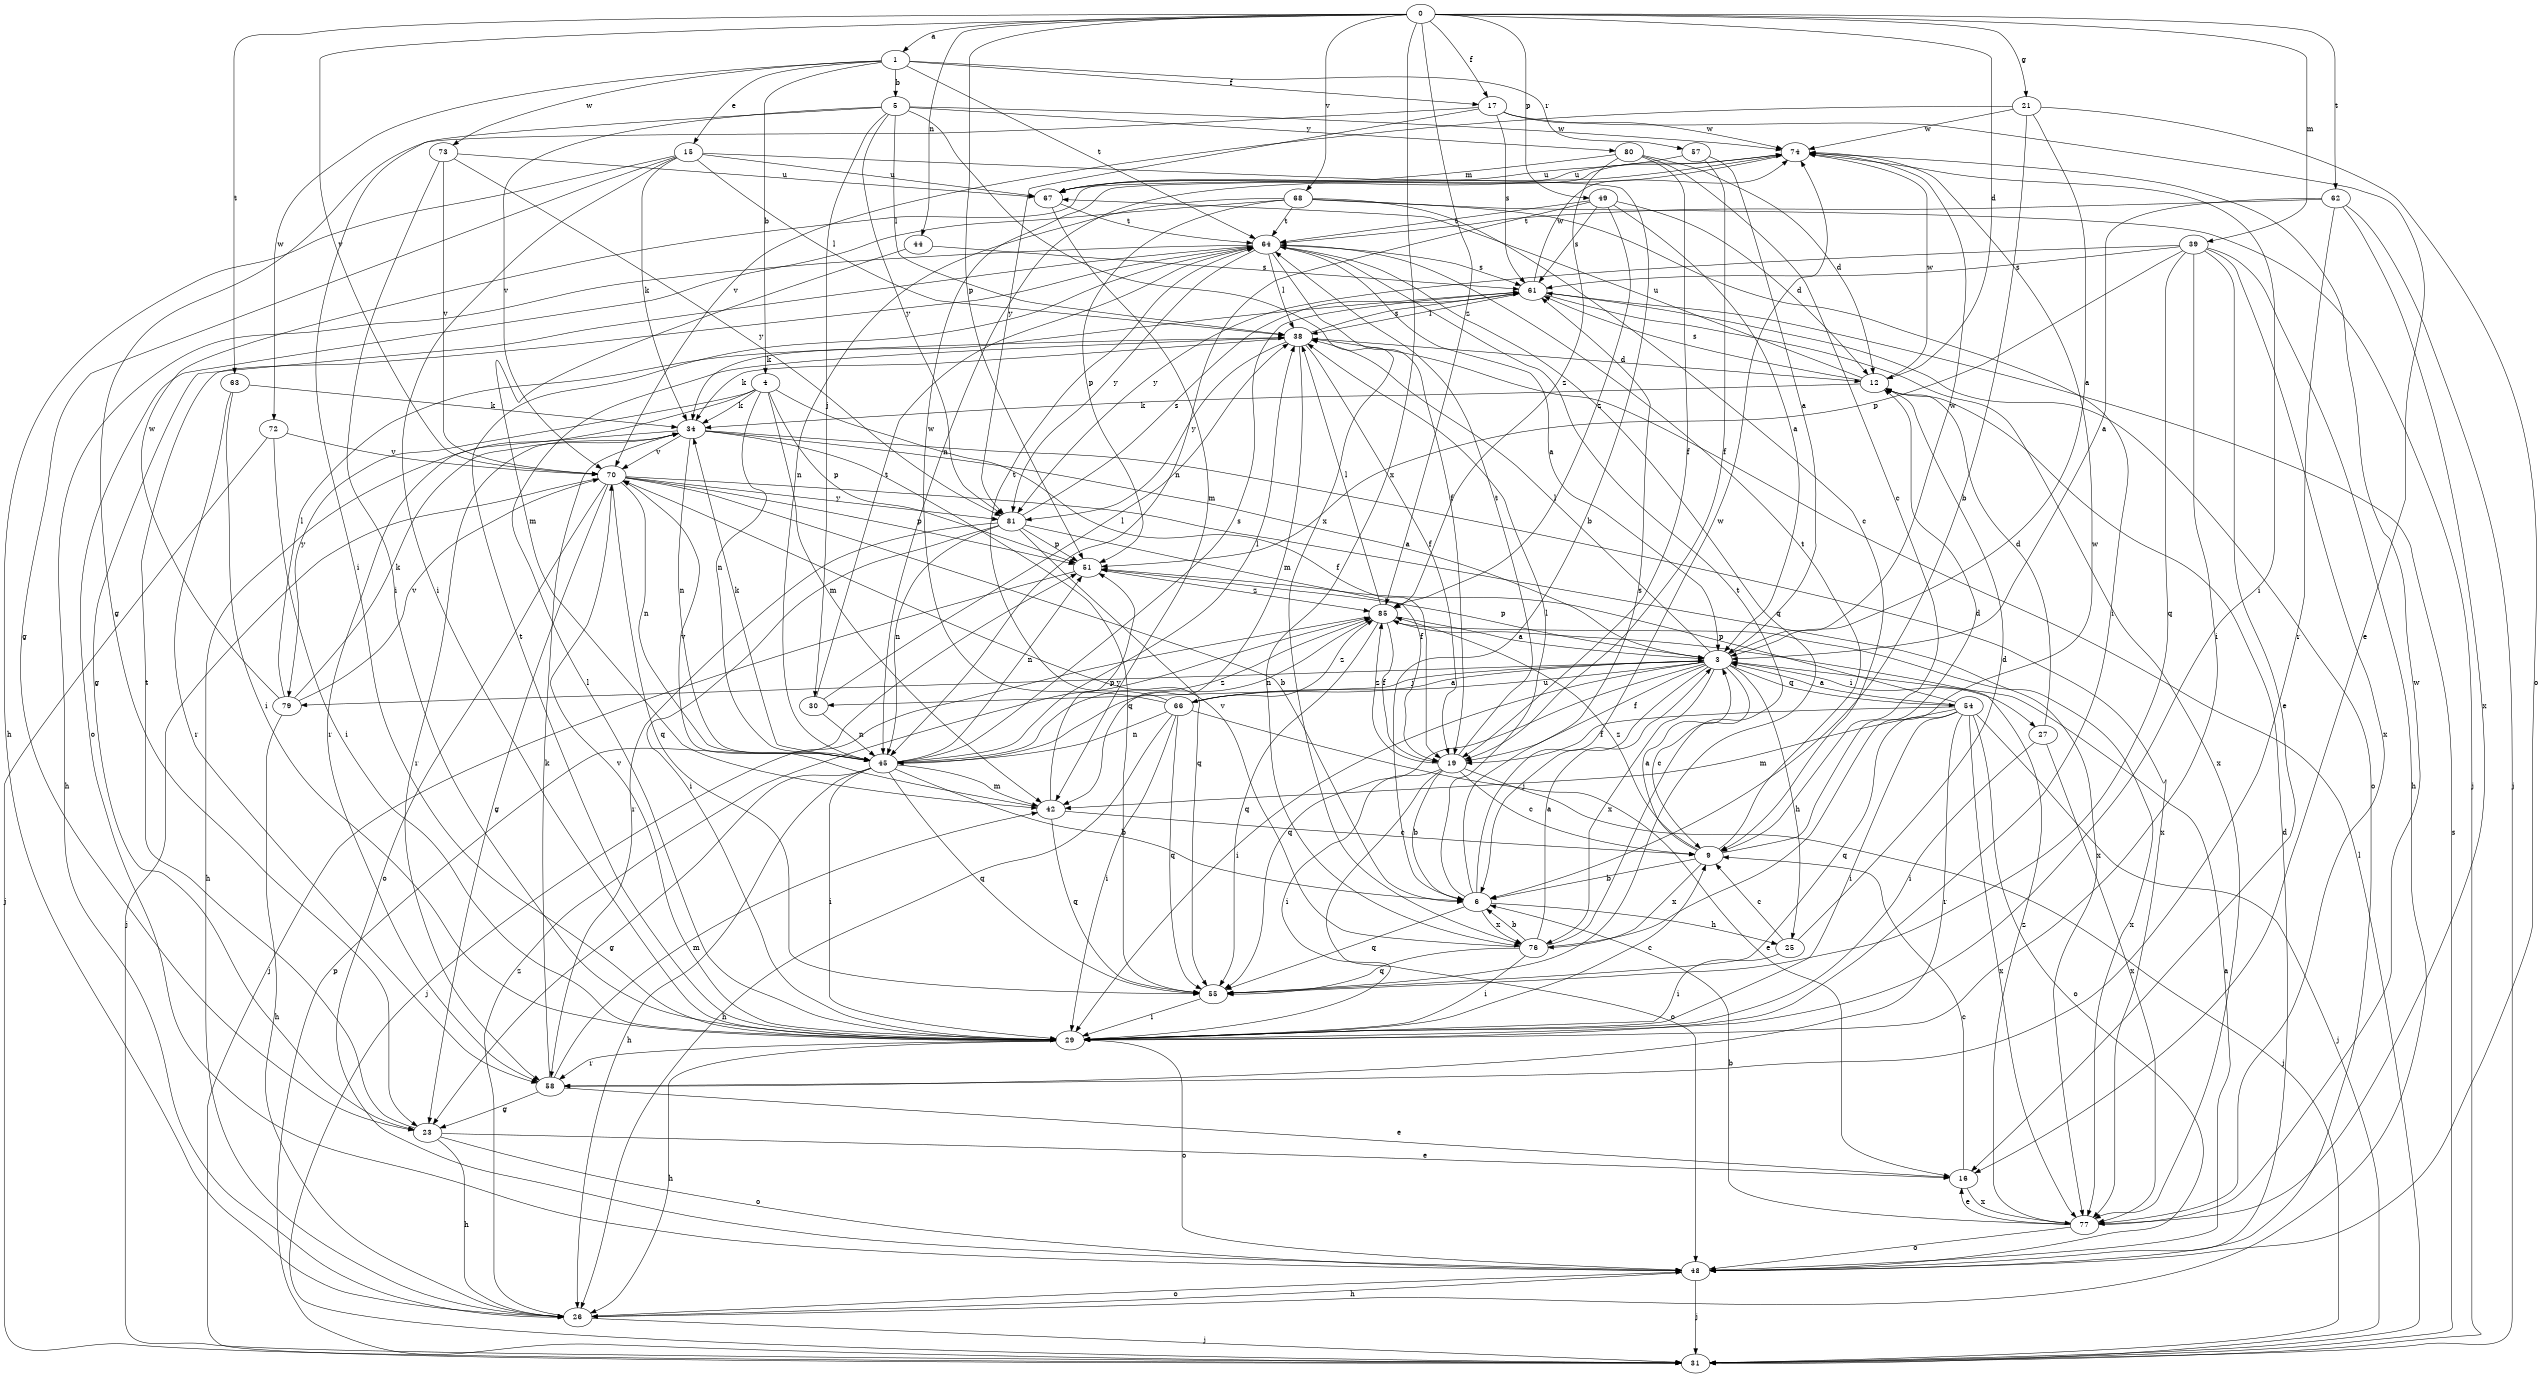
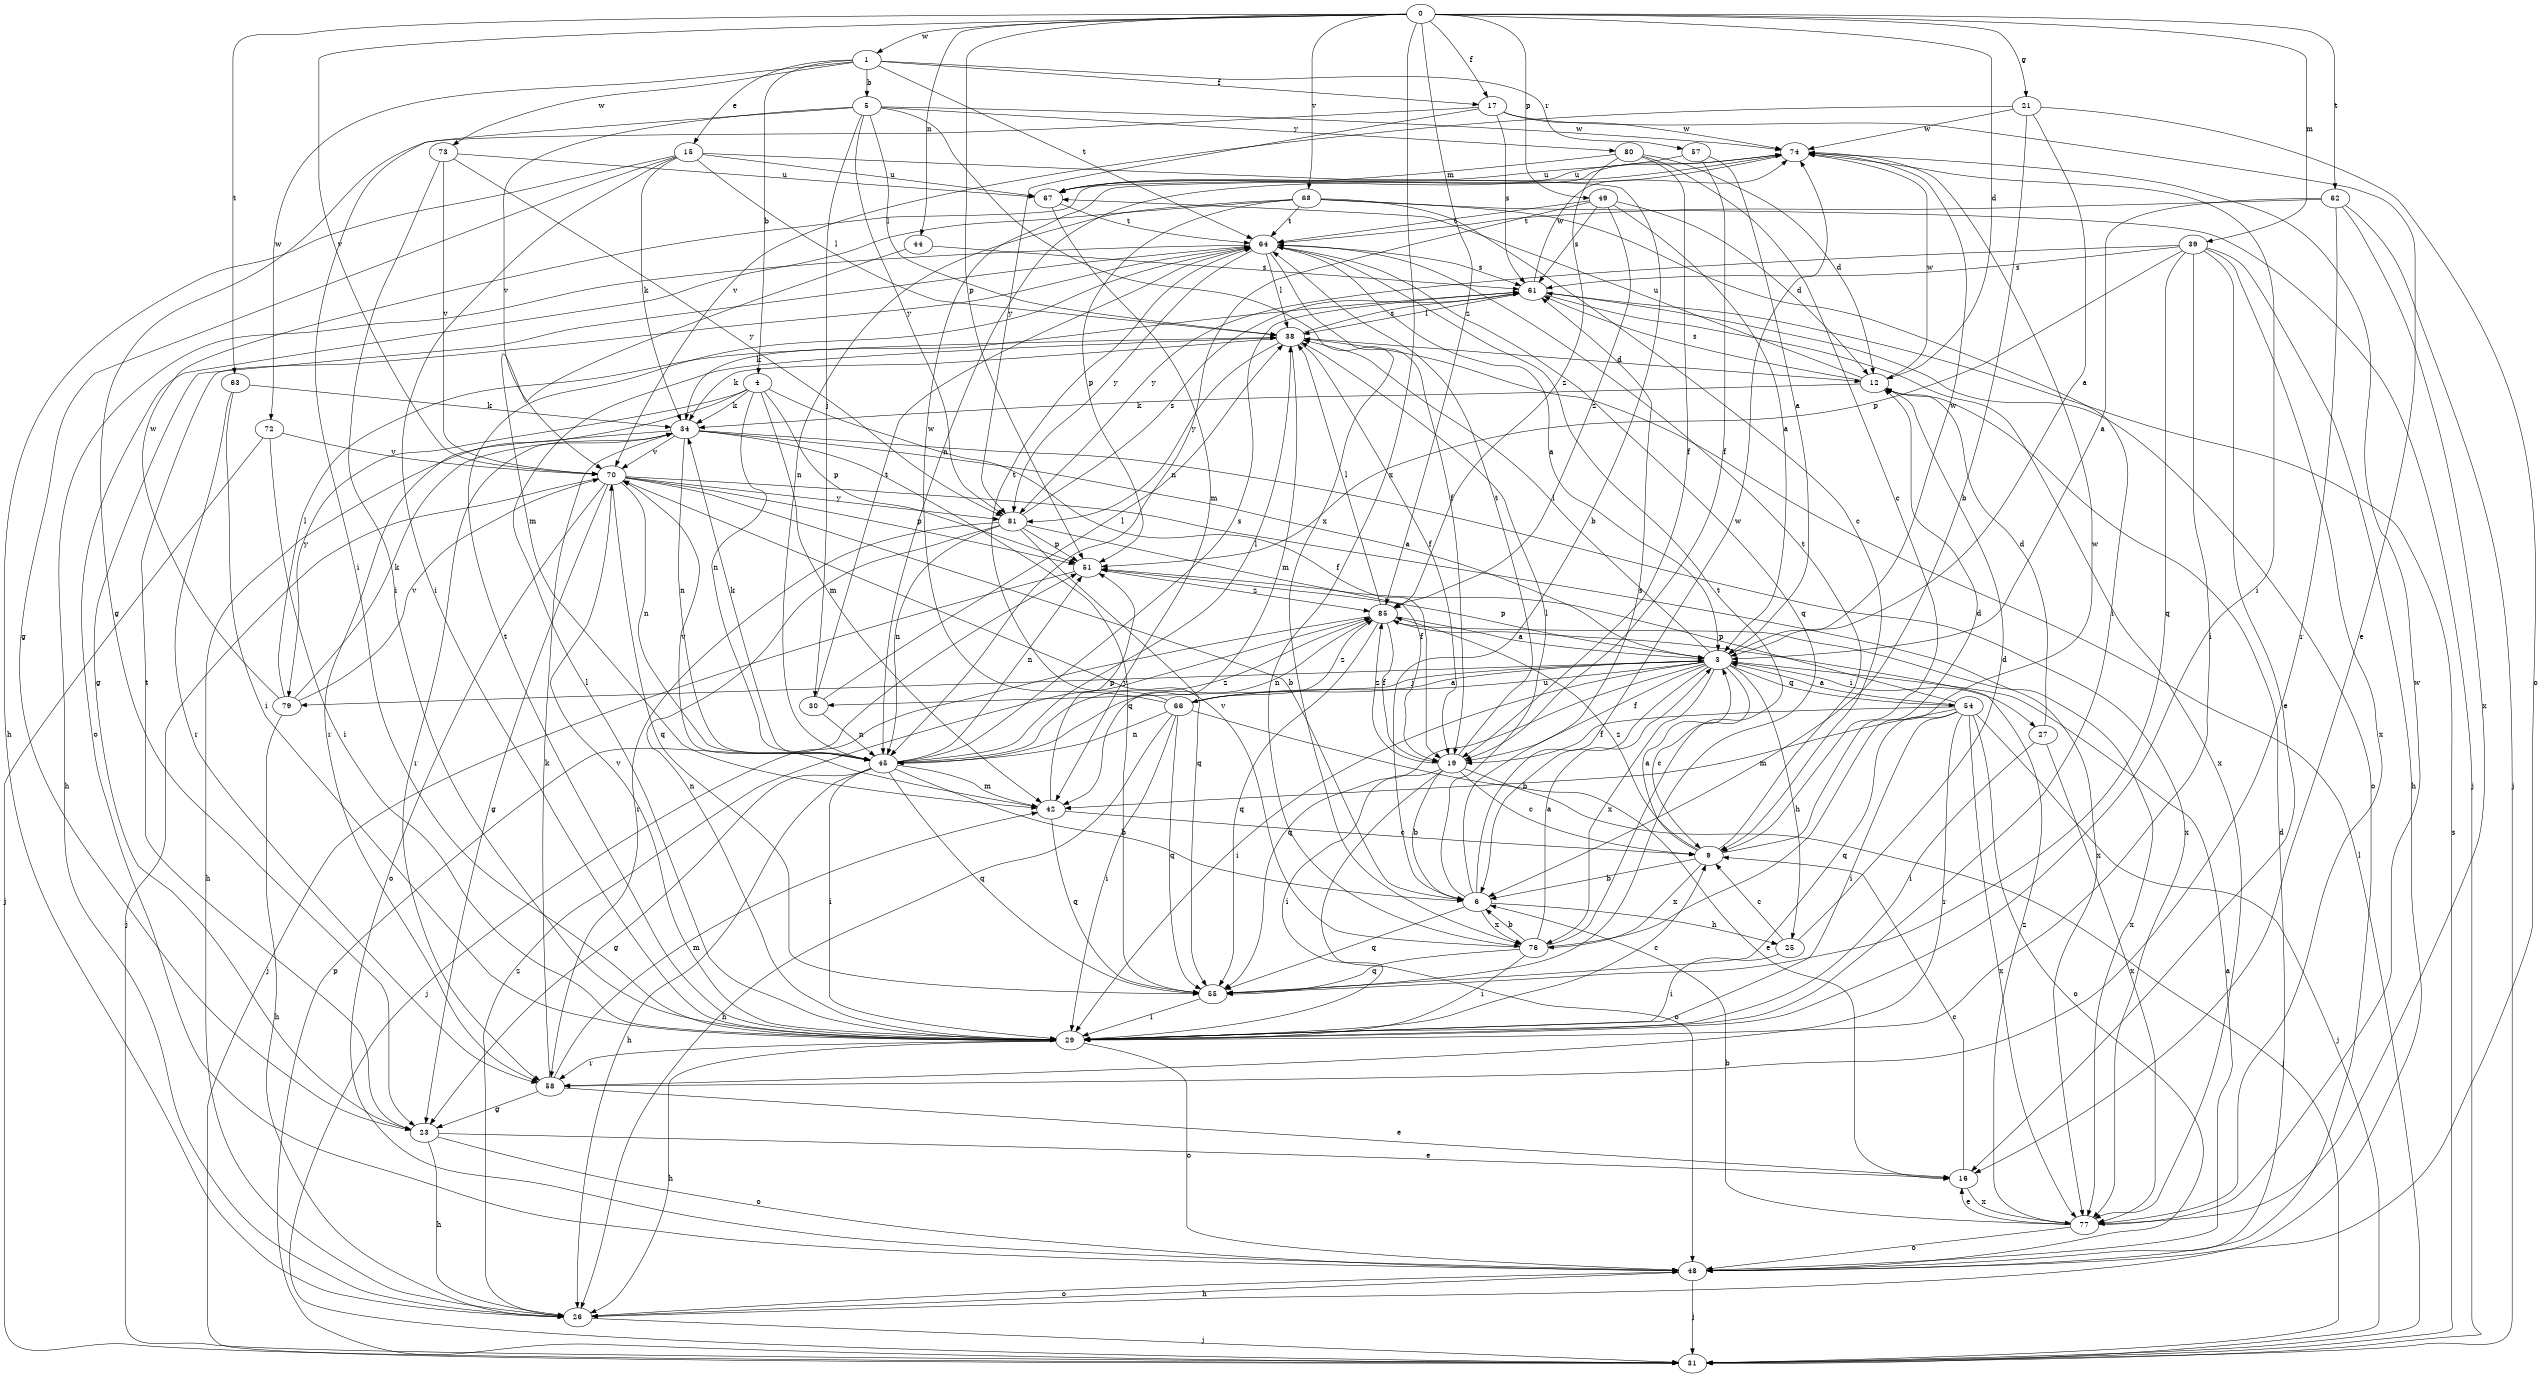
(934, 37) -> (926, 37)
(691, 787) -> (692, 787)
(1524, 787) -> (1525, 787)
